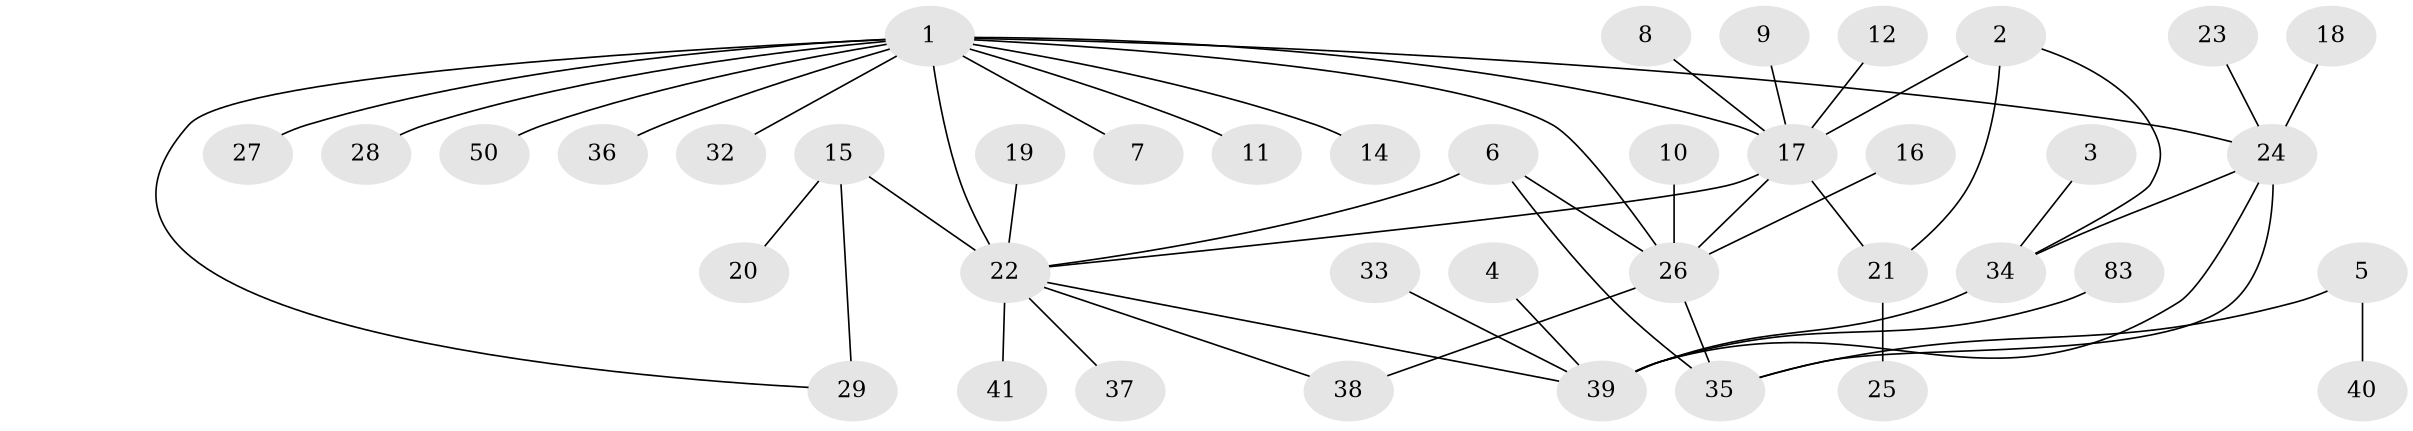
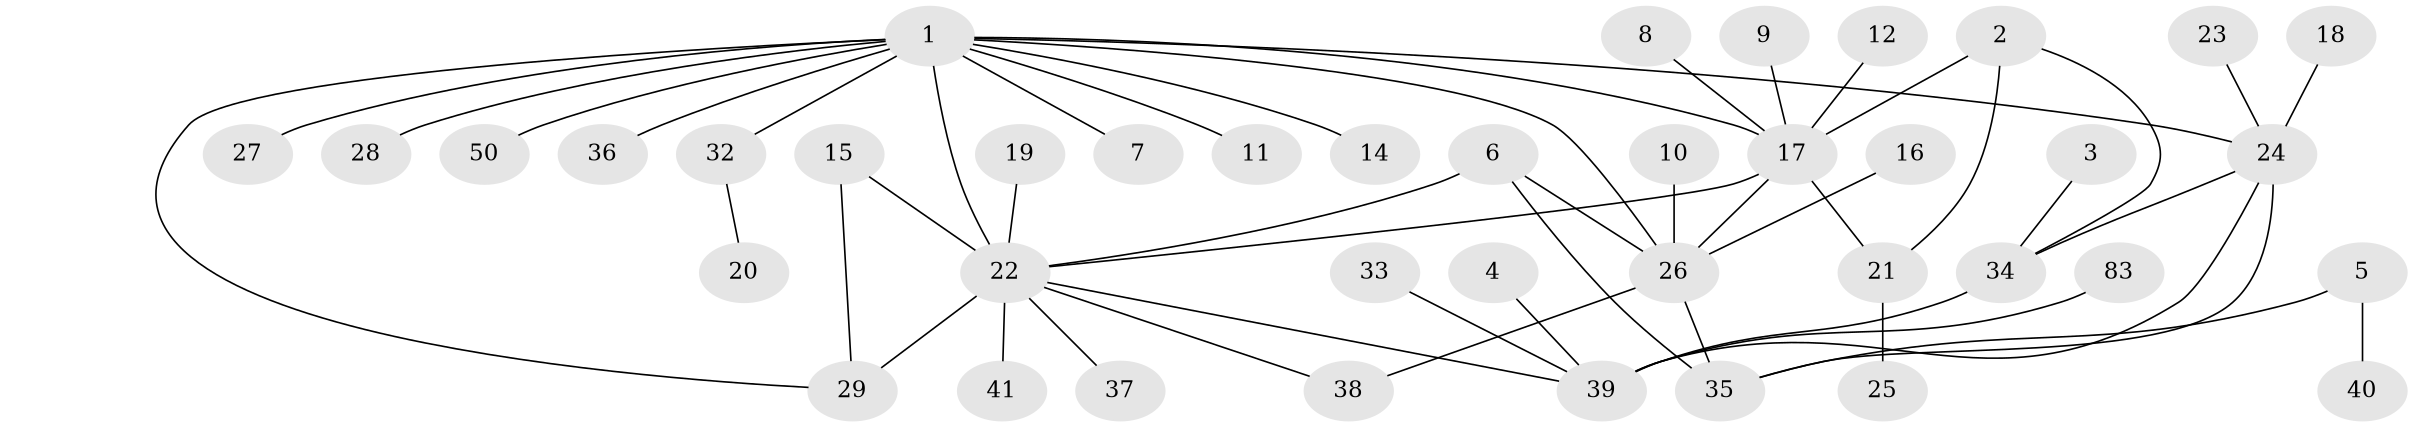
(792, 214) -> (733, 213)
none -> (929, 332)
